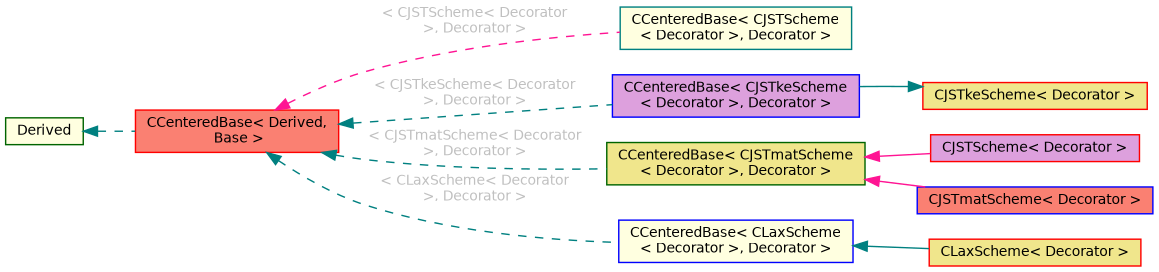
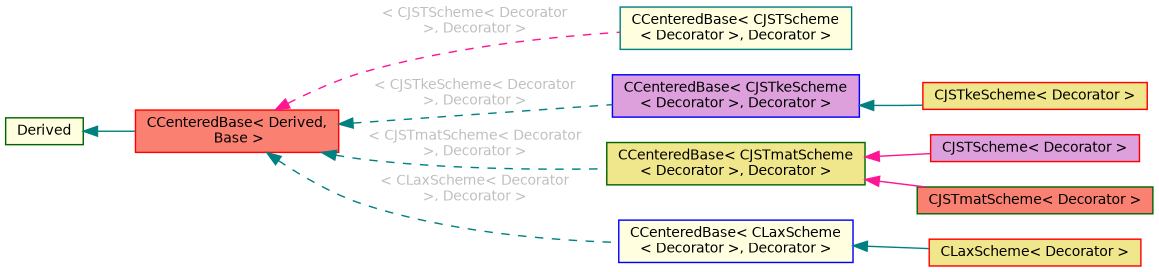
(884, 86) -> (898, 105)
(116, 131) -> (116, 131)
(1035, 200) -> (1035, 200)
